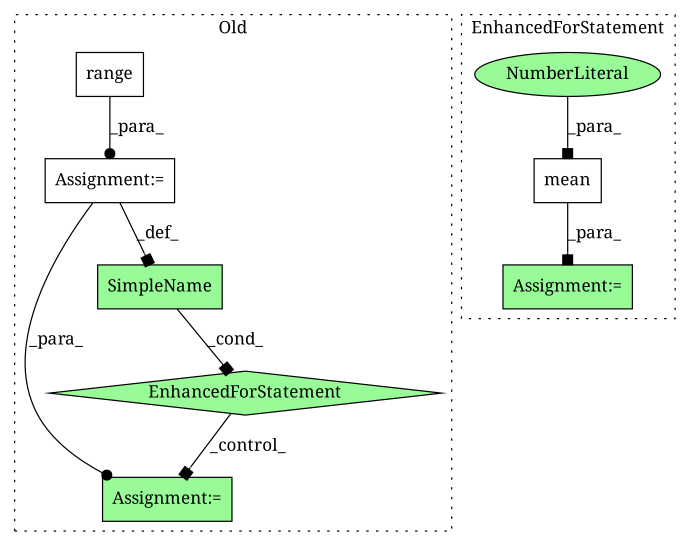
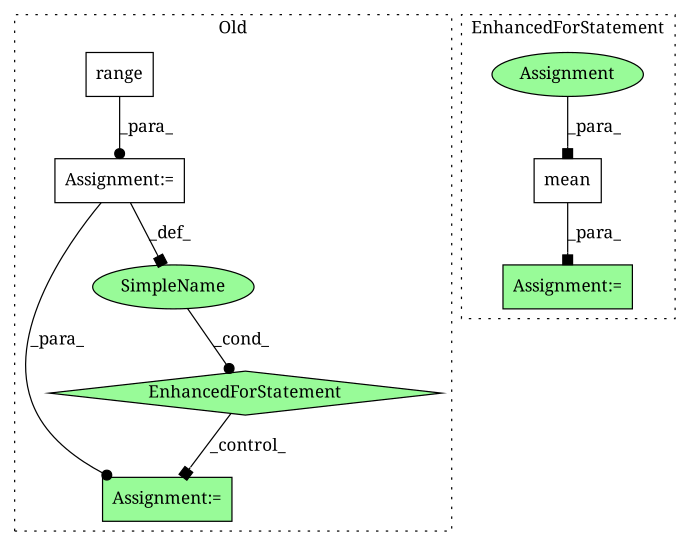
(568, 74) -> (568, 74)
(160, 287) -> (173, 287)
(199, 336) -> (207, 336)
